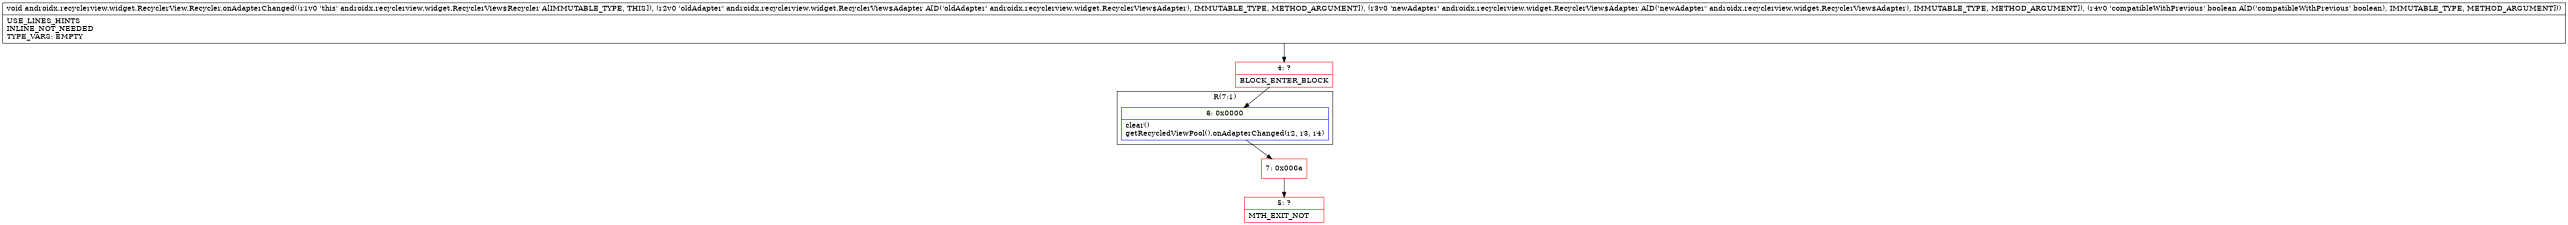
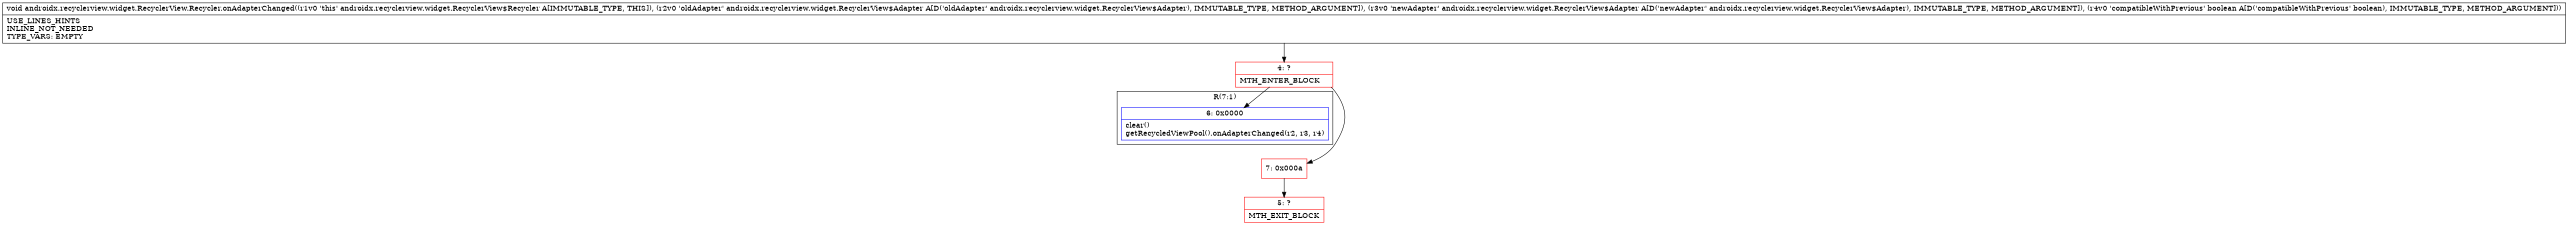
(1284, 81) -> (1280, 81)
(1257, 148) -> (1343, 129)
(1279, 216) -> (1284, 216)
